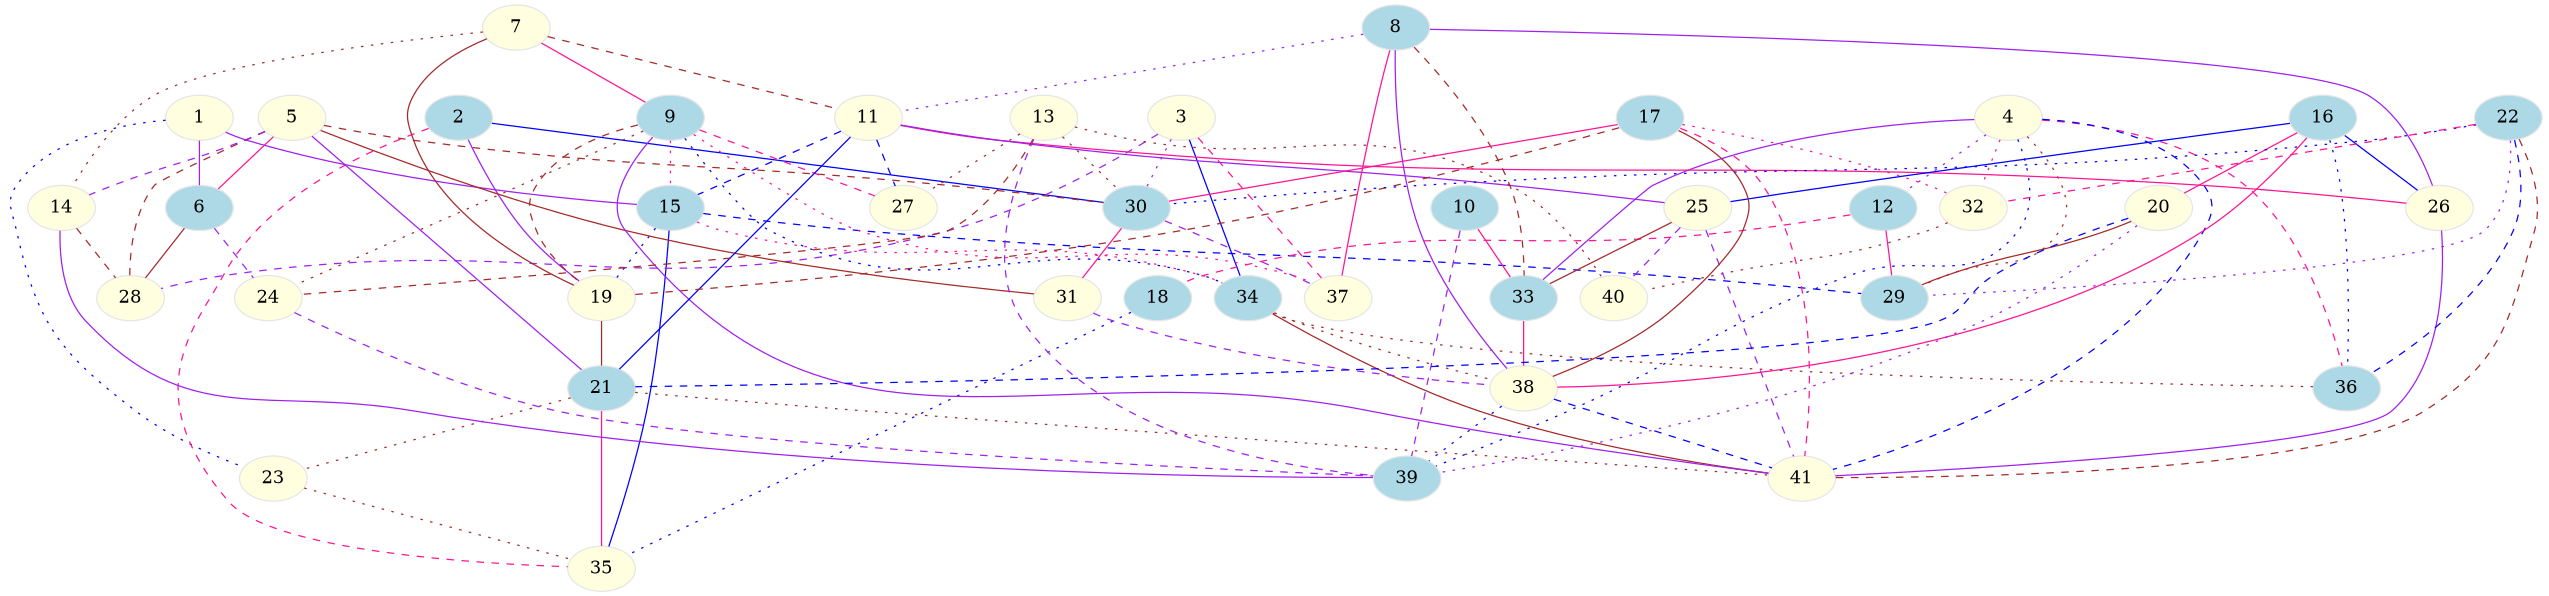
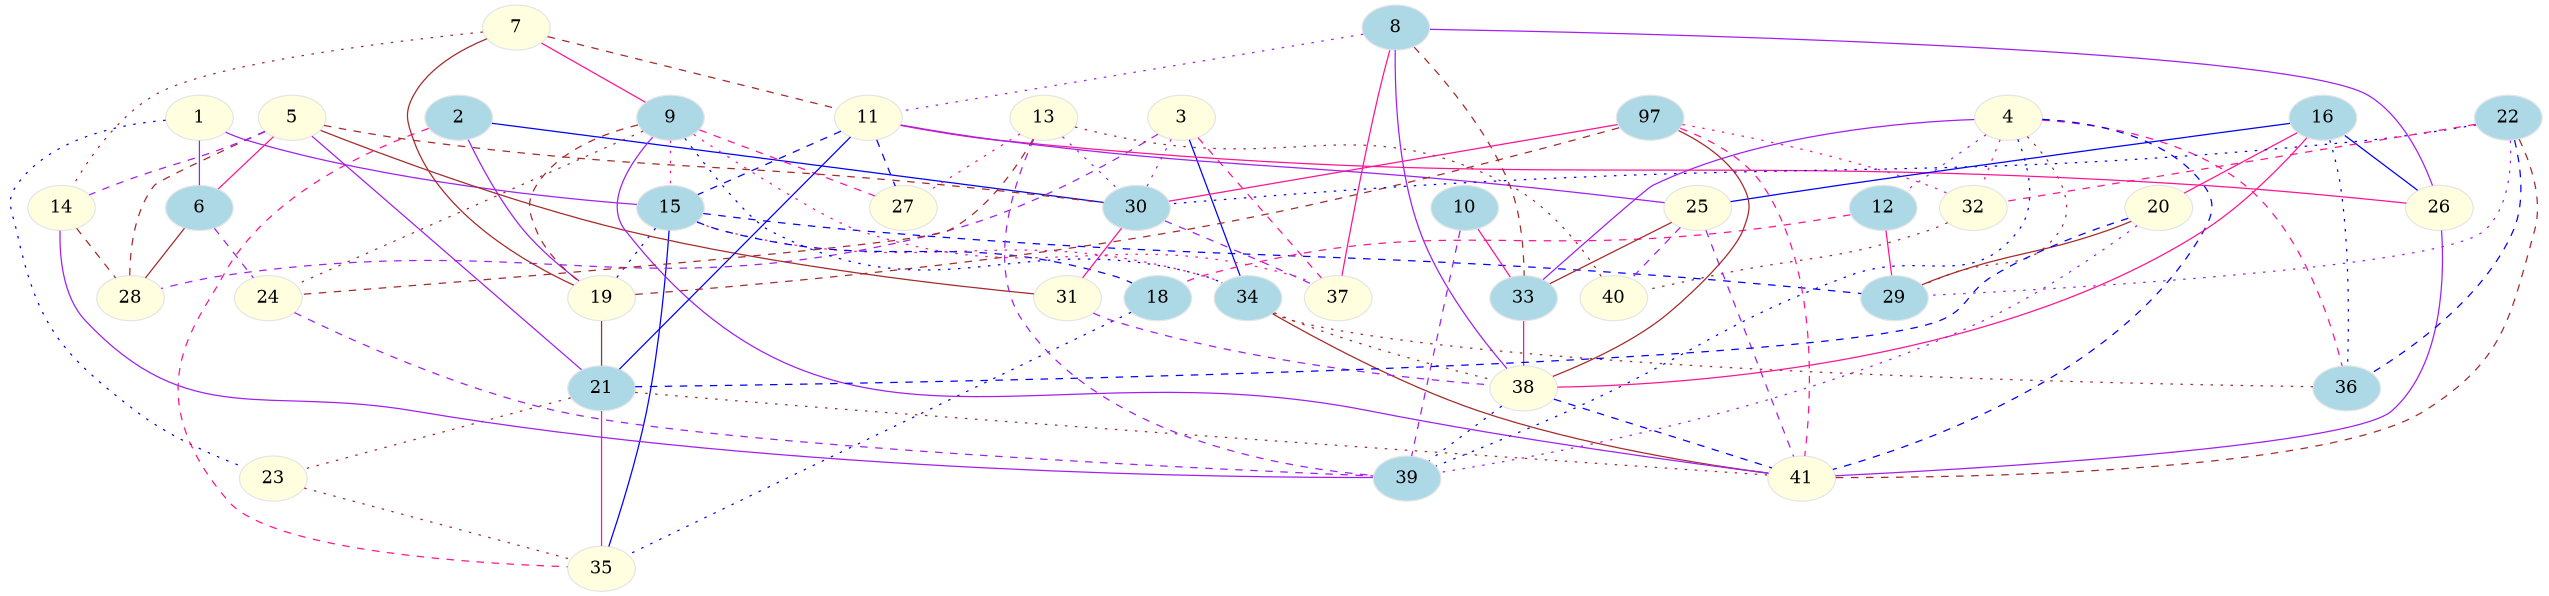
(1650, 118) -> (1650, 118)
(974, 163) -> (974, 163)
(1090, 163) -> (1090, 163)
none -> (915, 252)
